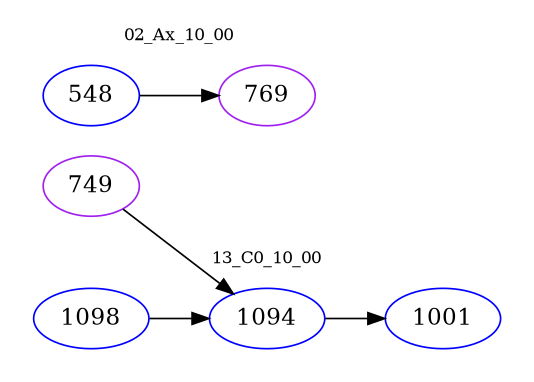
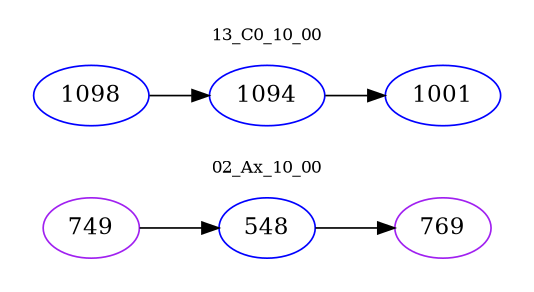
(181, 254) -> (171, 228)
